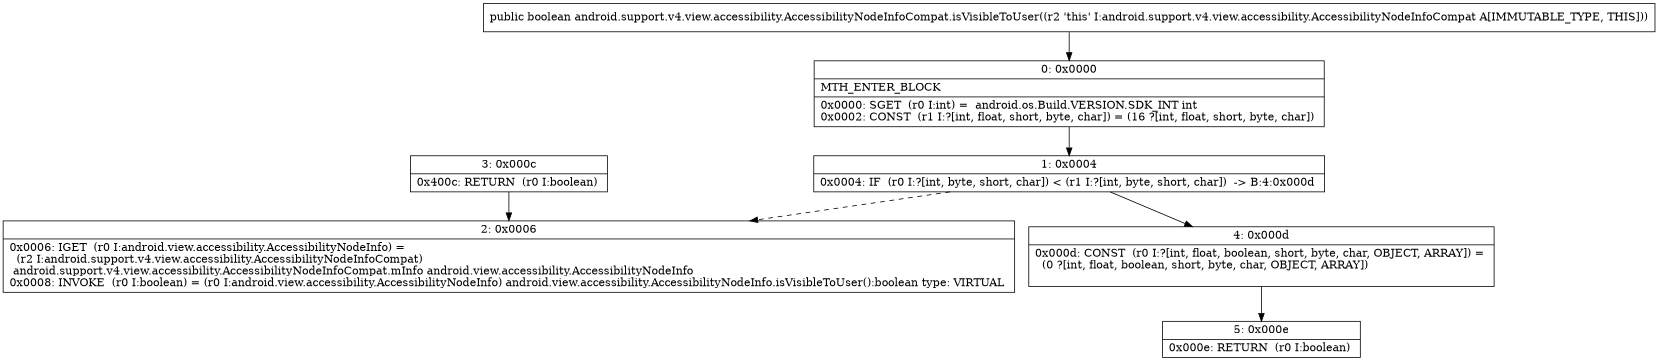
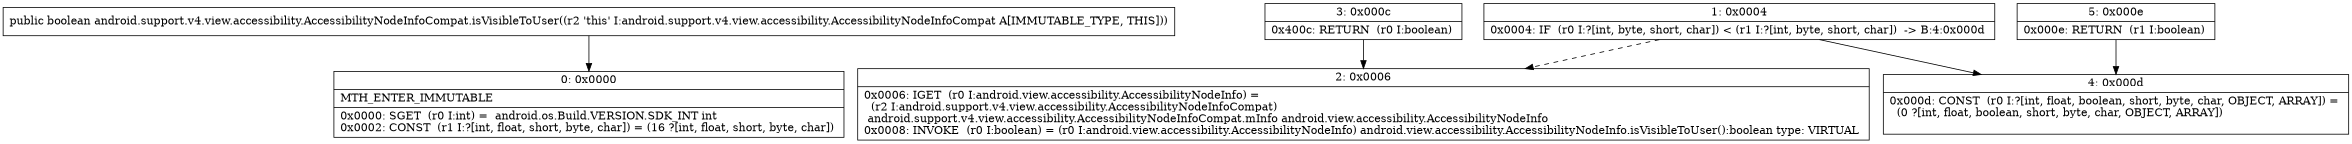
(881, 87) -> (417, 98)
(1069, 137) -> none
(1261, 300) -> (2116, 53)
(1261, 348) -> (2116, 30)
